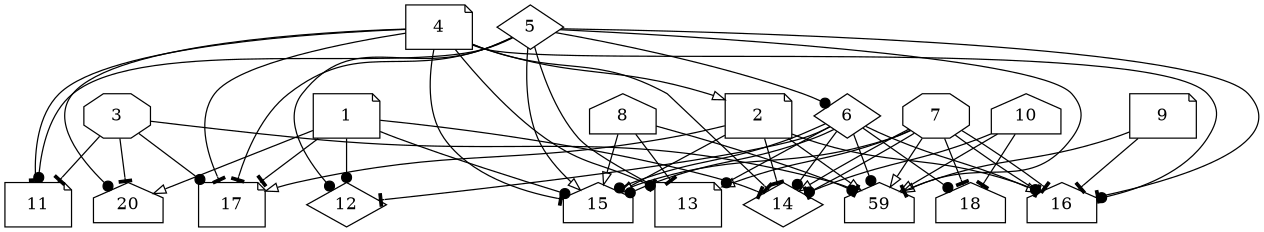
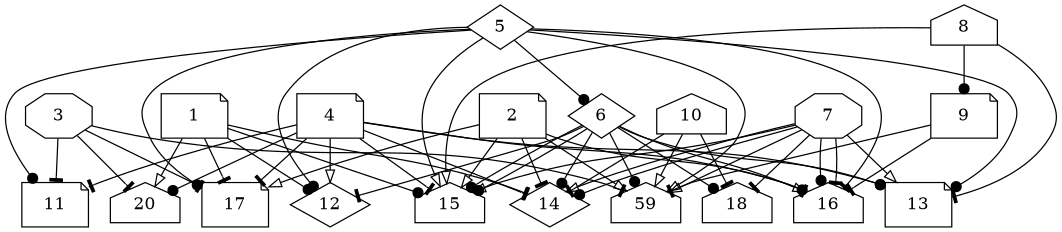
(593, 72) -> (330, 154)
(573, 131) -> (829, 54)
(753, 155) -> (964, 65)
